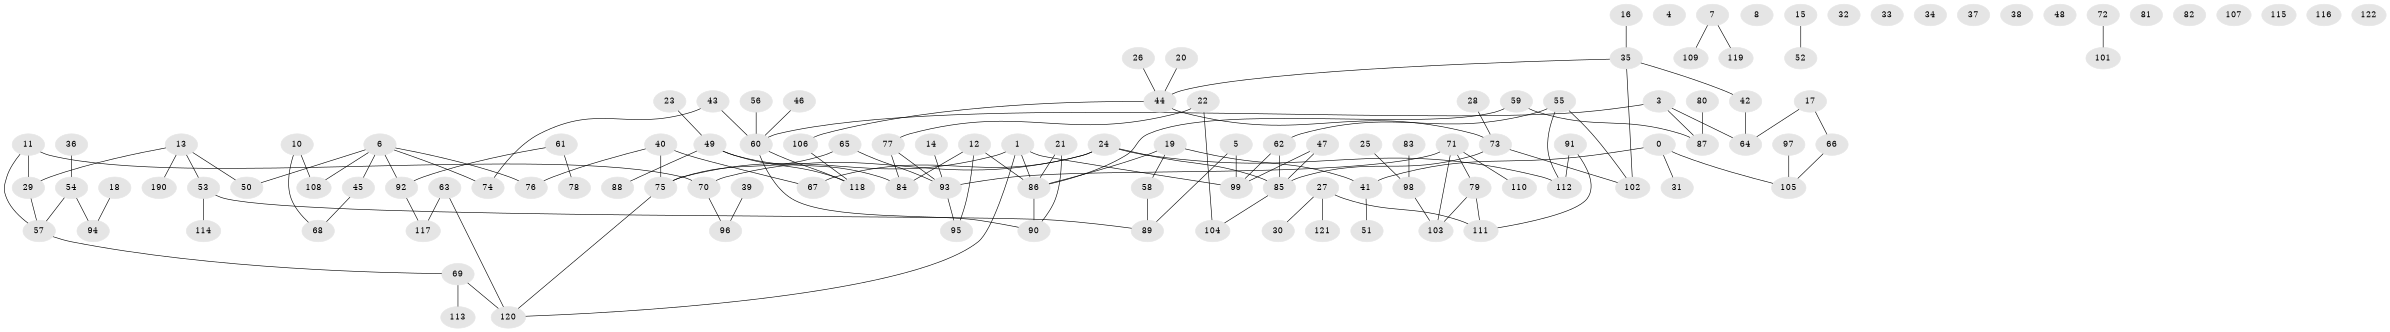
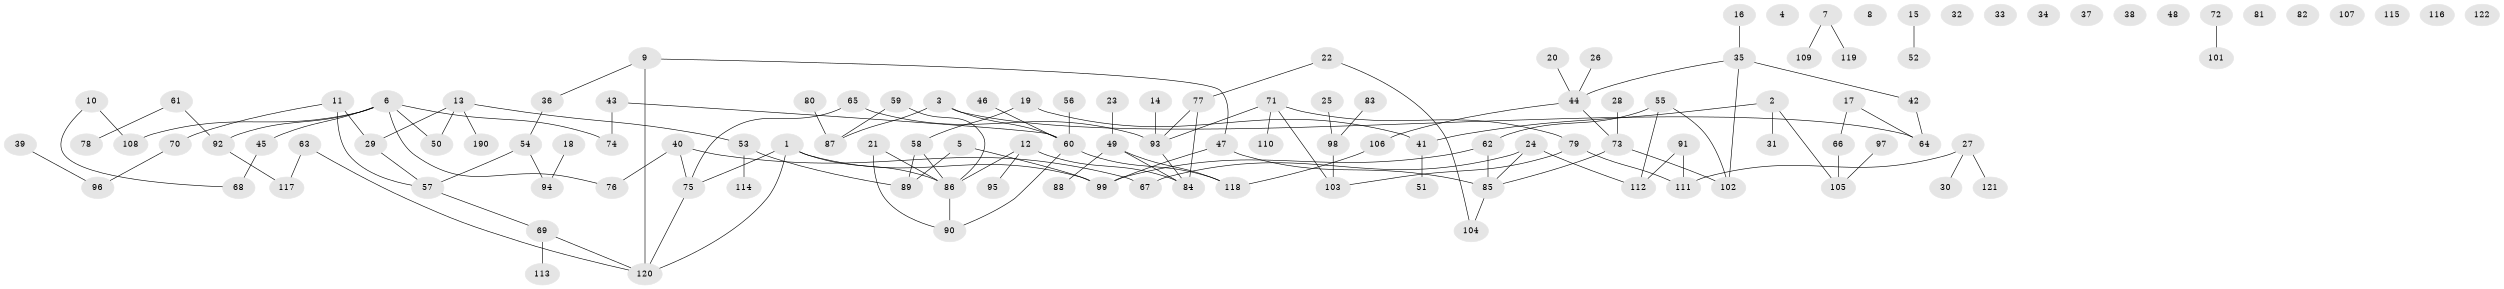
none -> (645, 58)
(1659, 145) -> (1772, 101)
(876, 164) -> none
(1117, 165) -> (931, 163)
(951, 209) -> (1172, 166)
